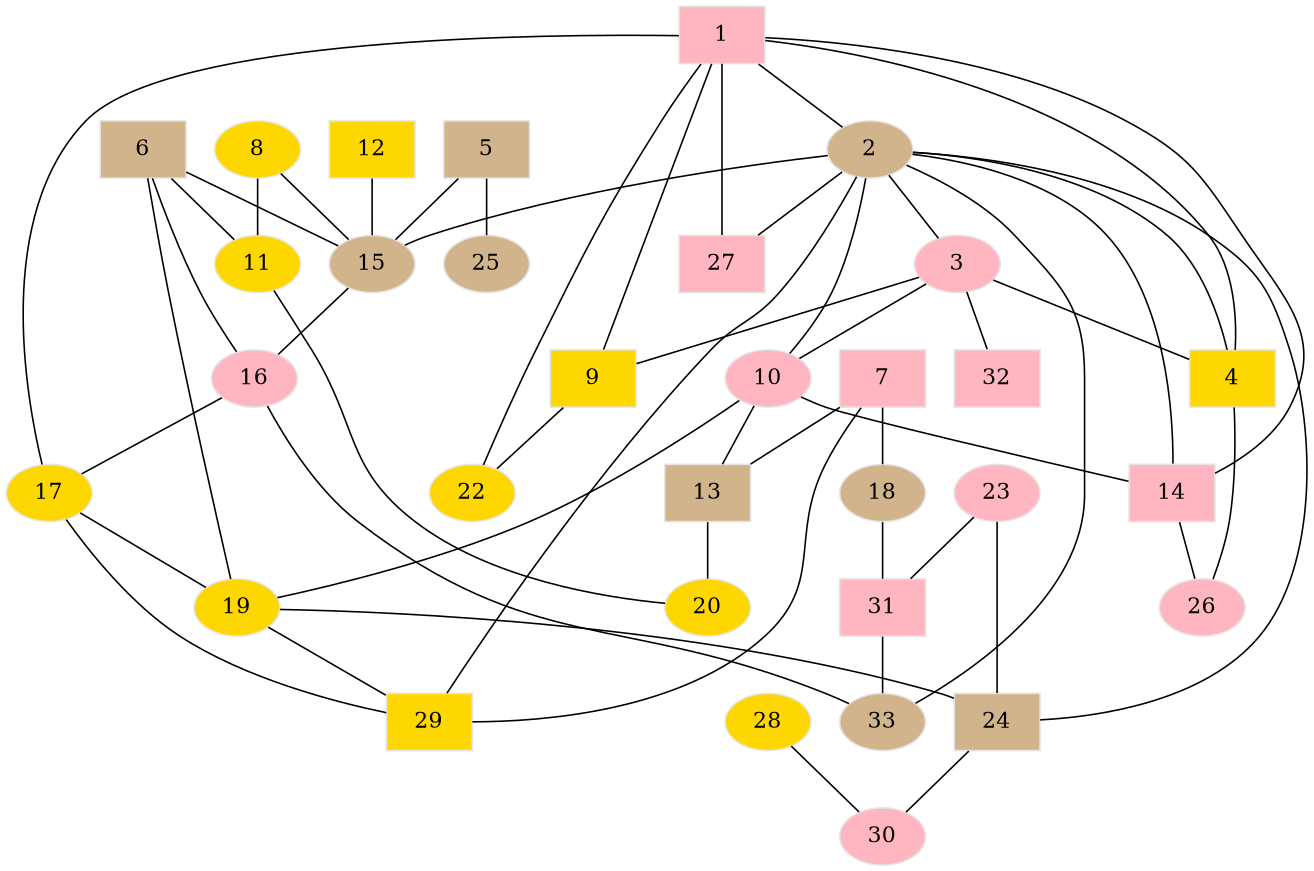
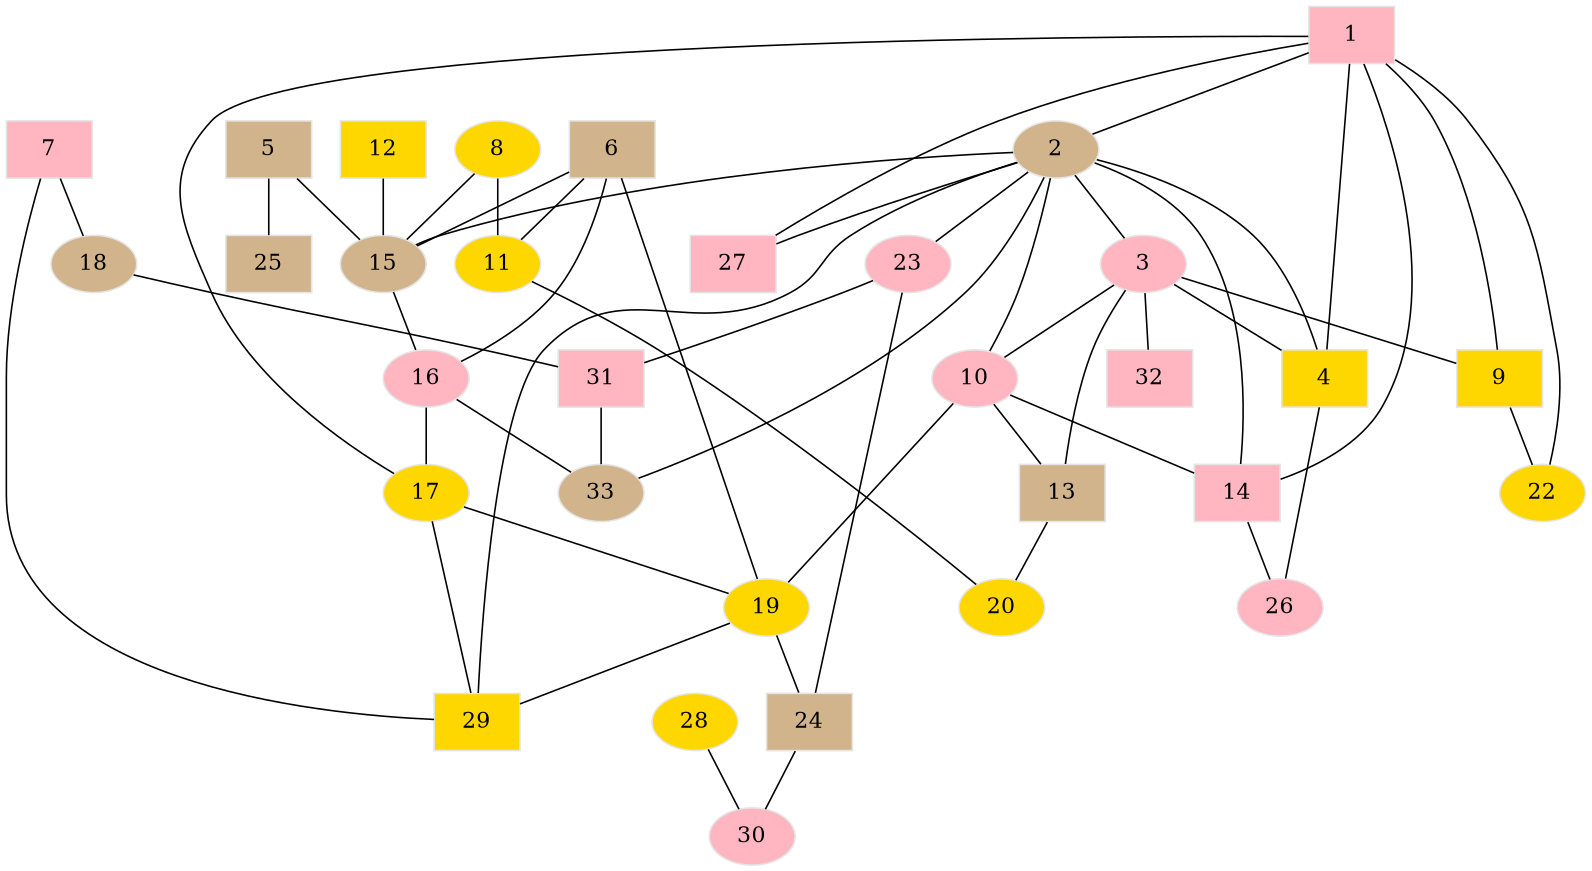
(487, 264) -> (269, 264)
(1303, 415) -> (982, 207)
(795, 436) -> (1084, 373)
